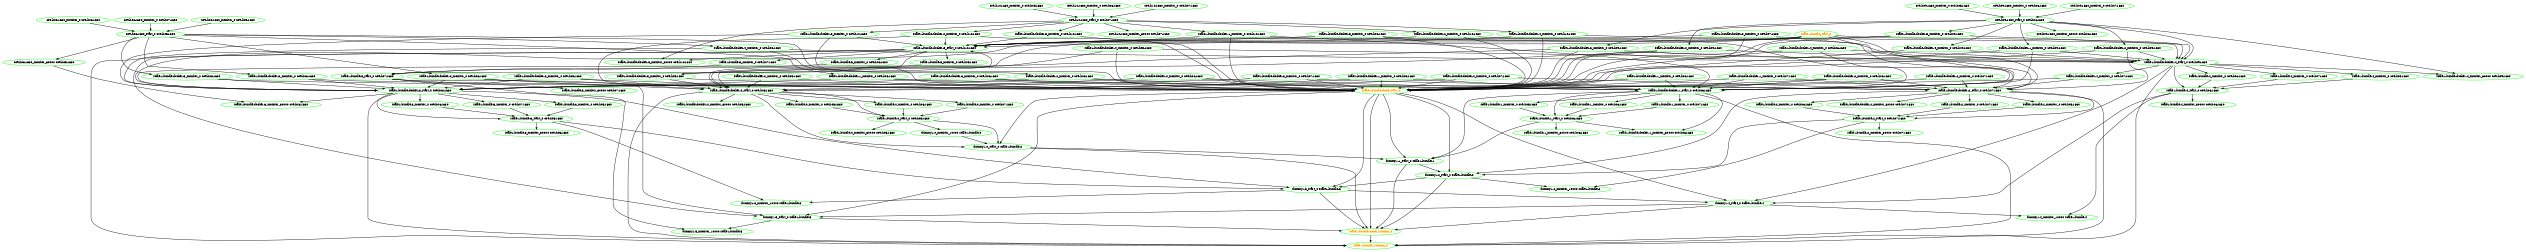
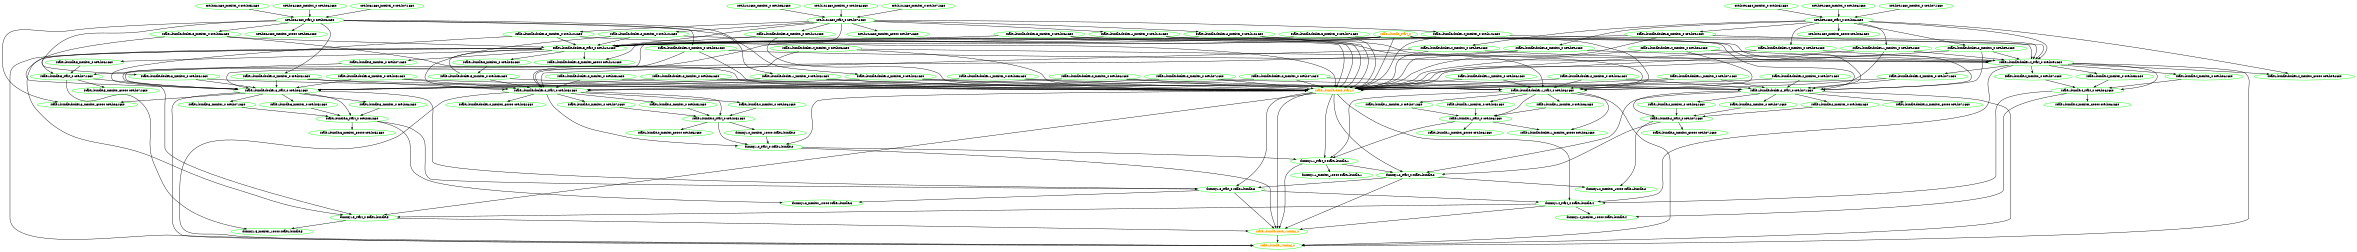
none -> (711, 35)
none -> (376, 43)
(147, 88) -> (91, 28)
none -> (1332, 175)
